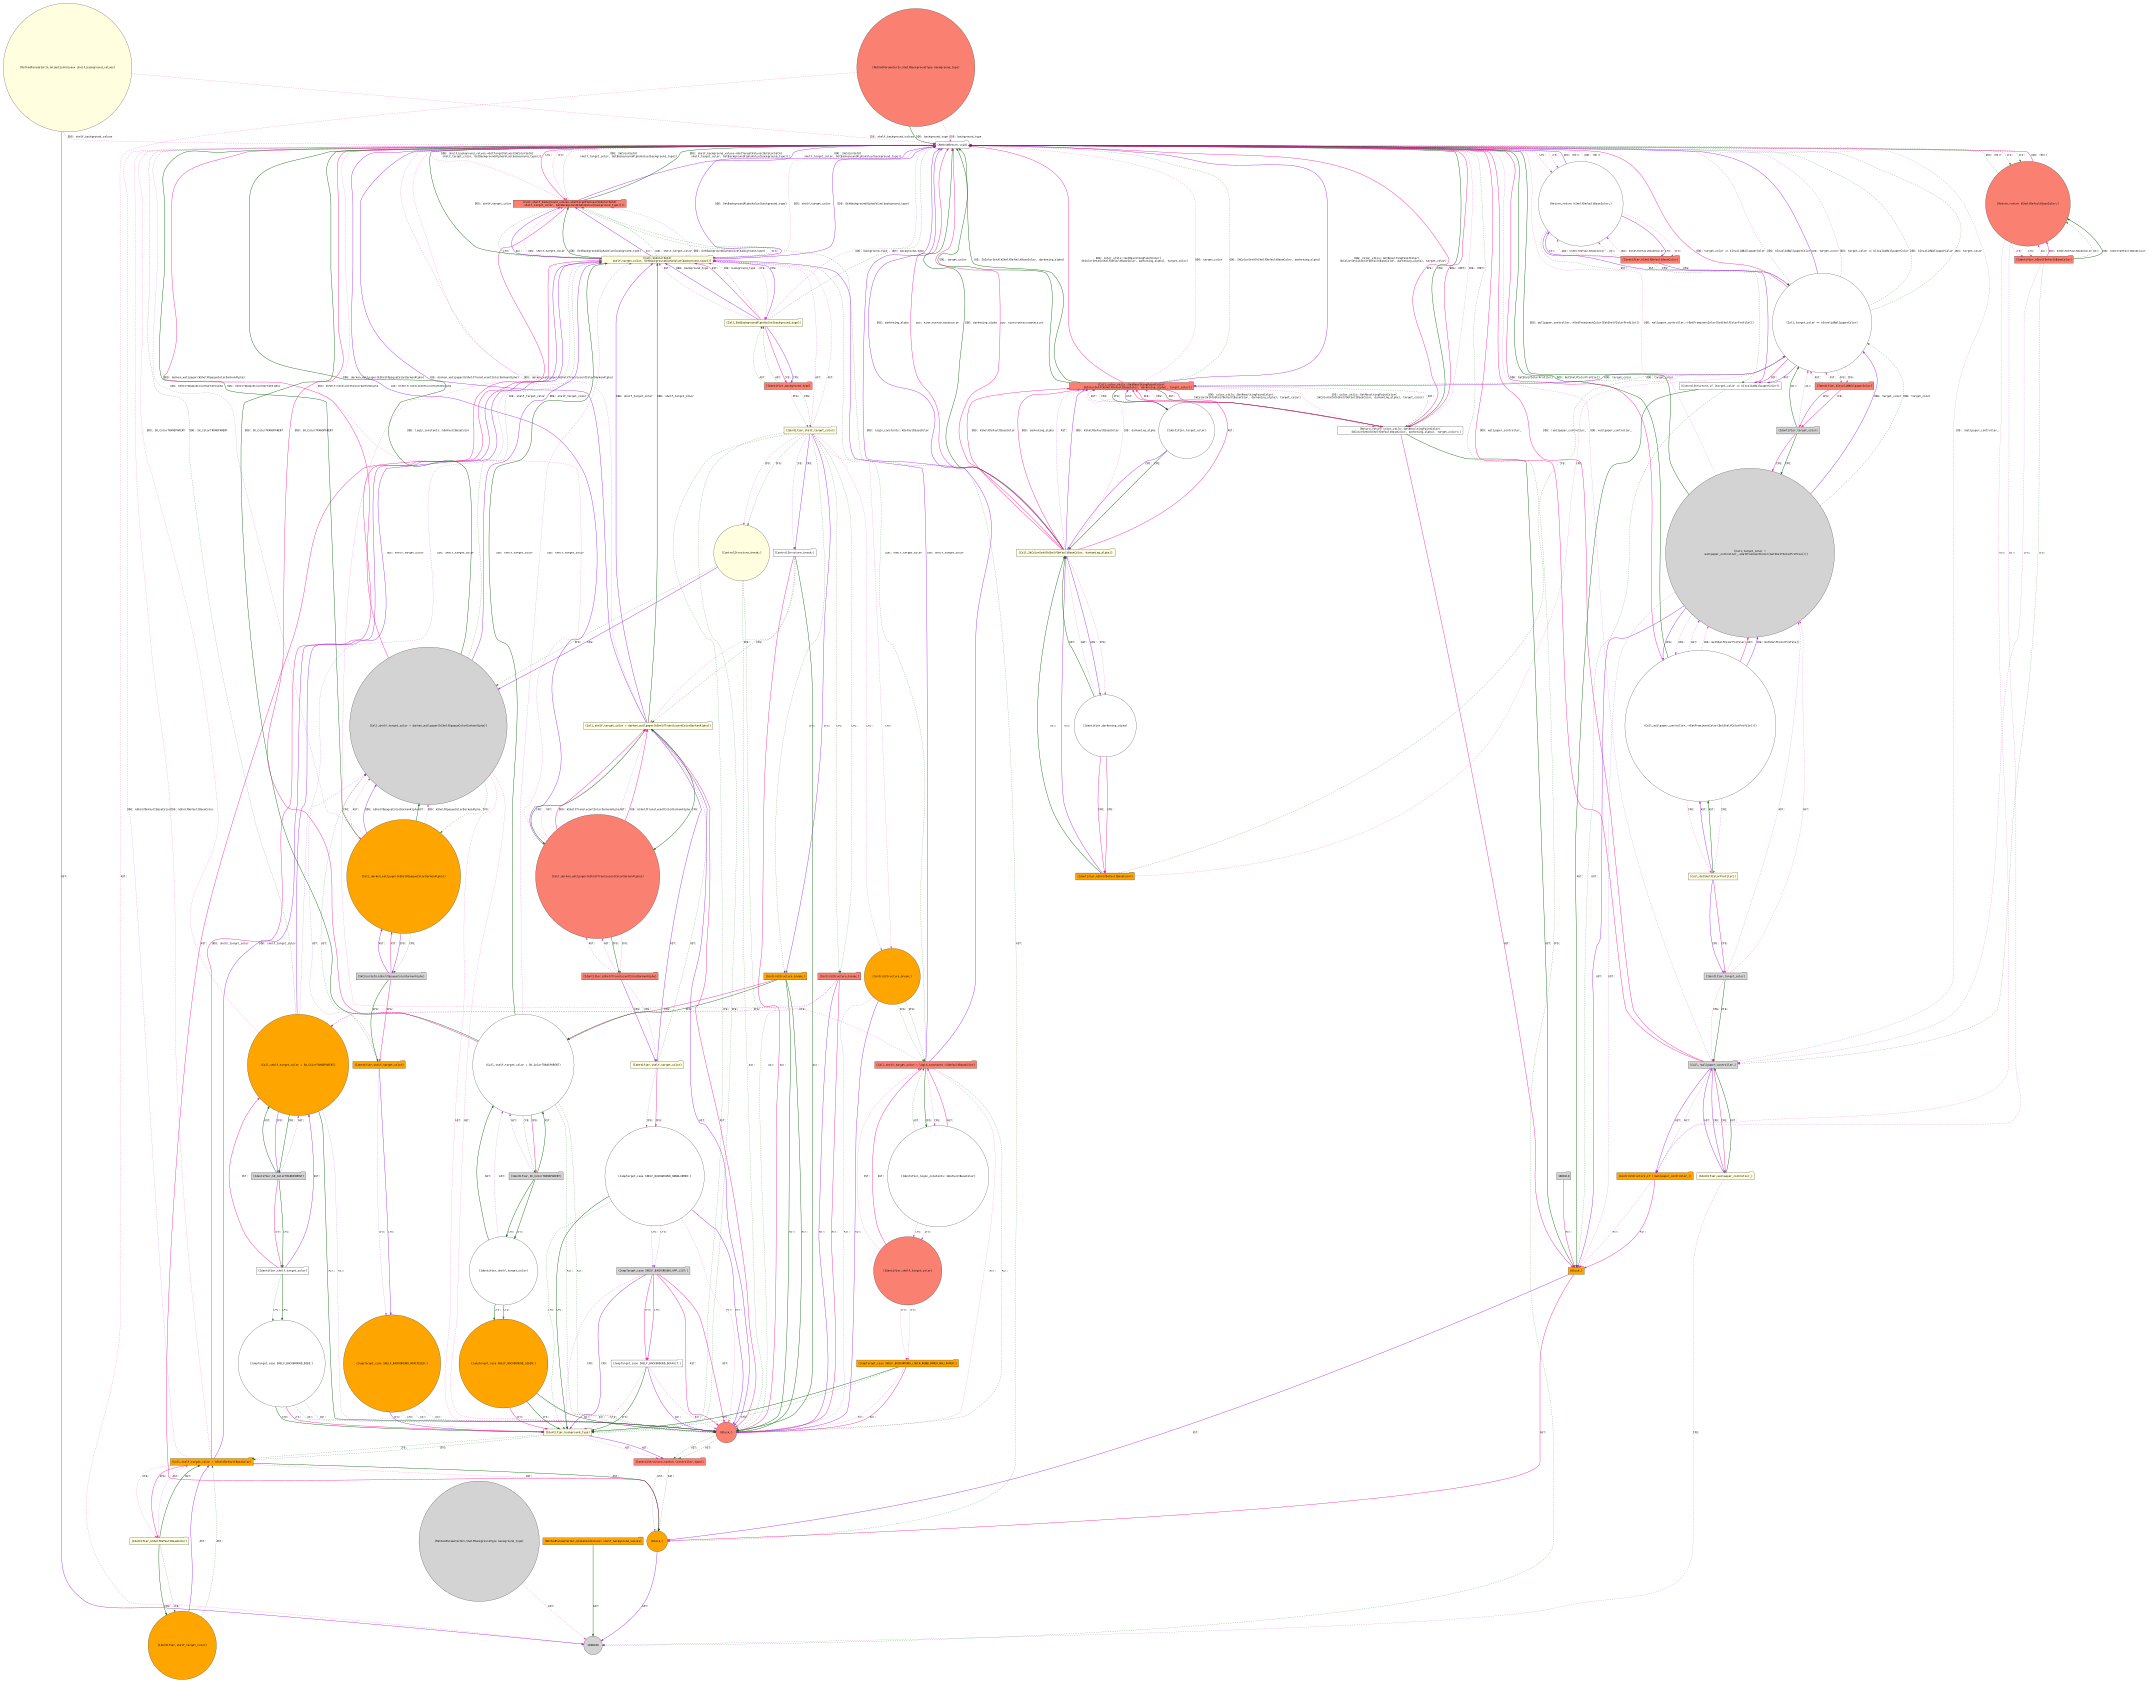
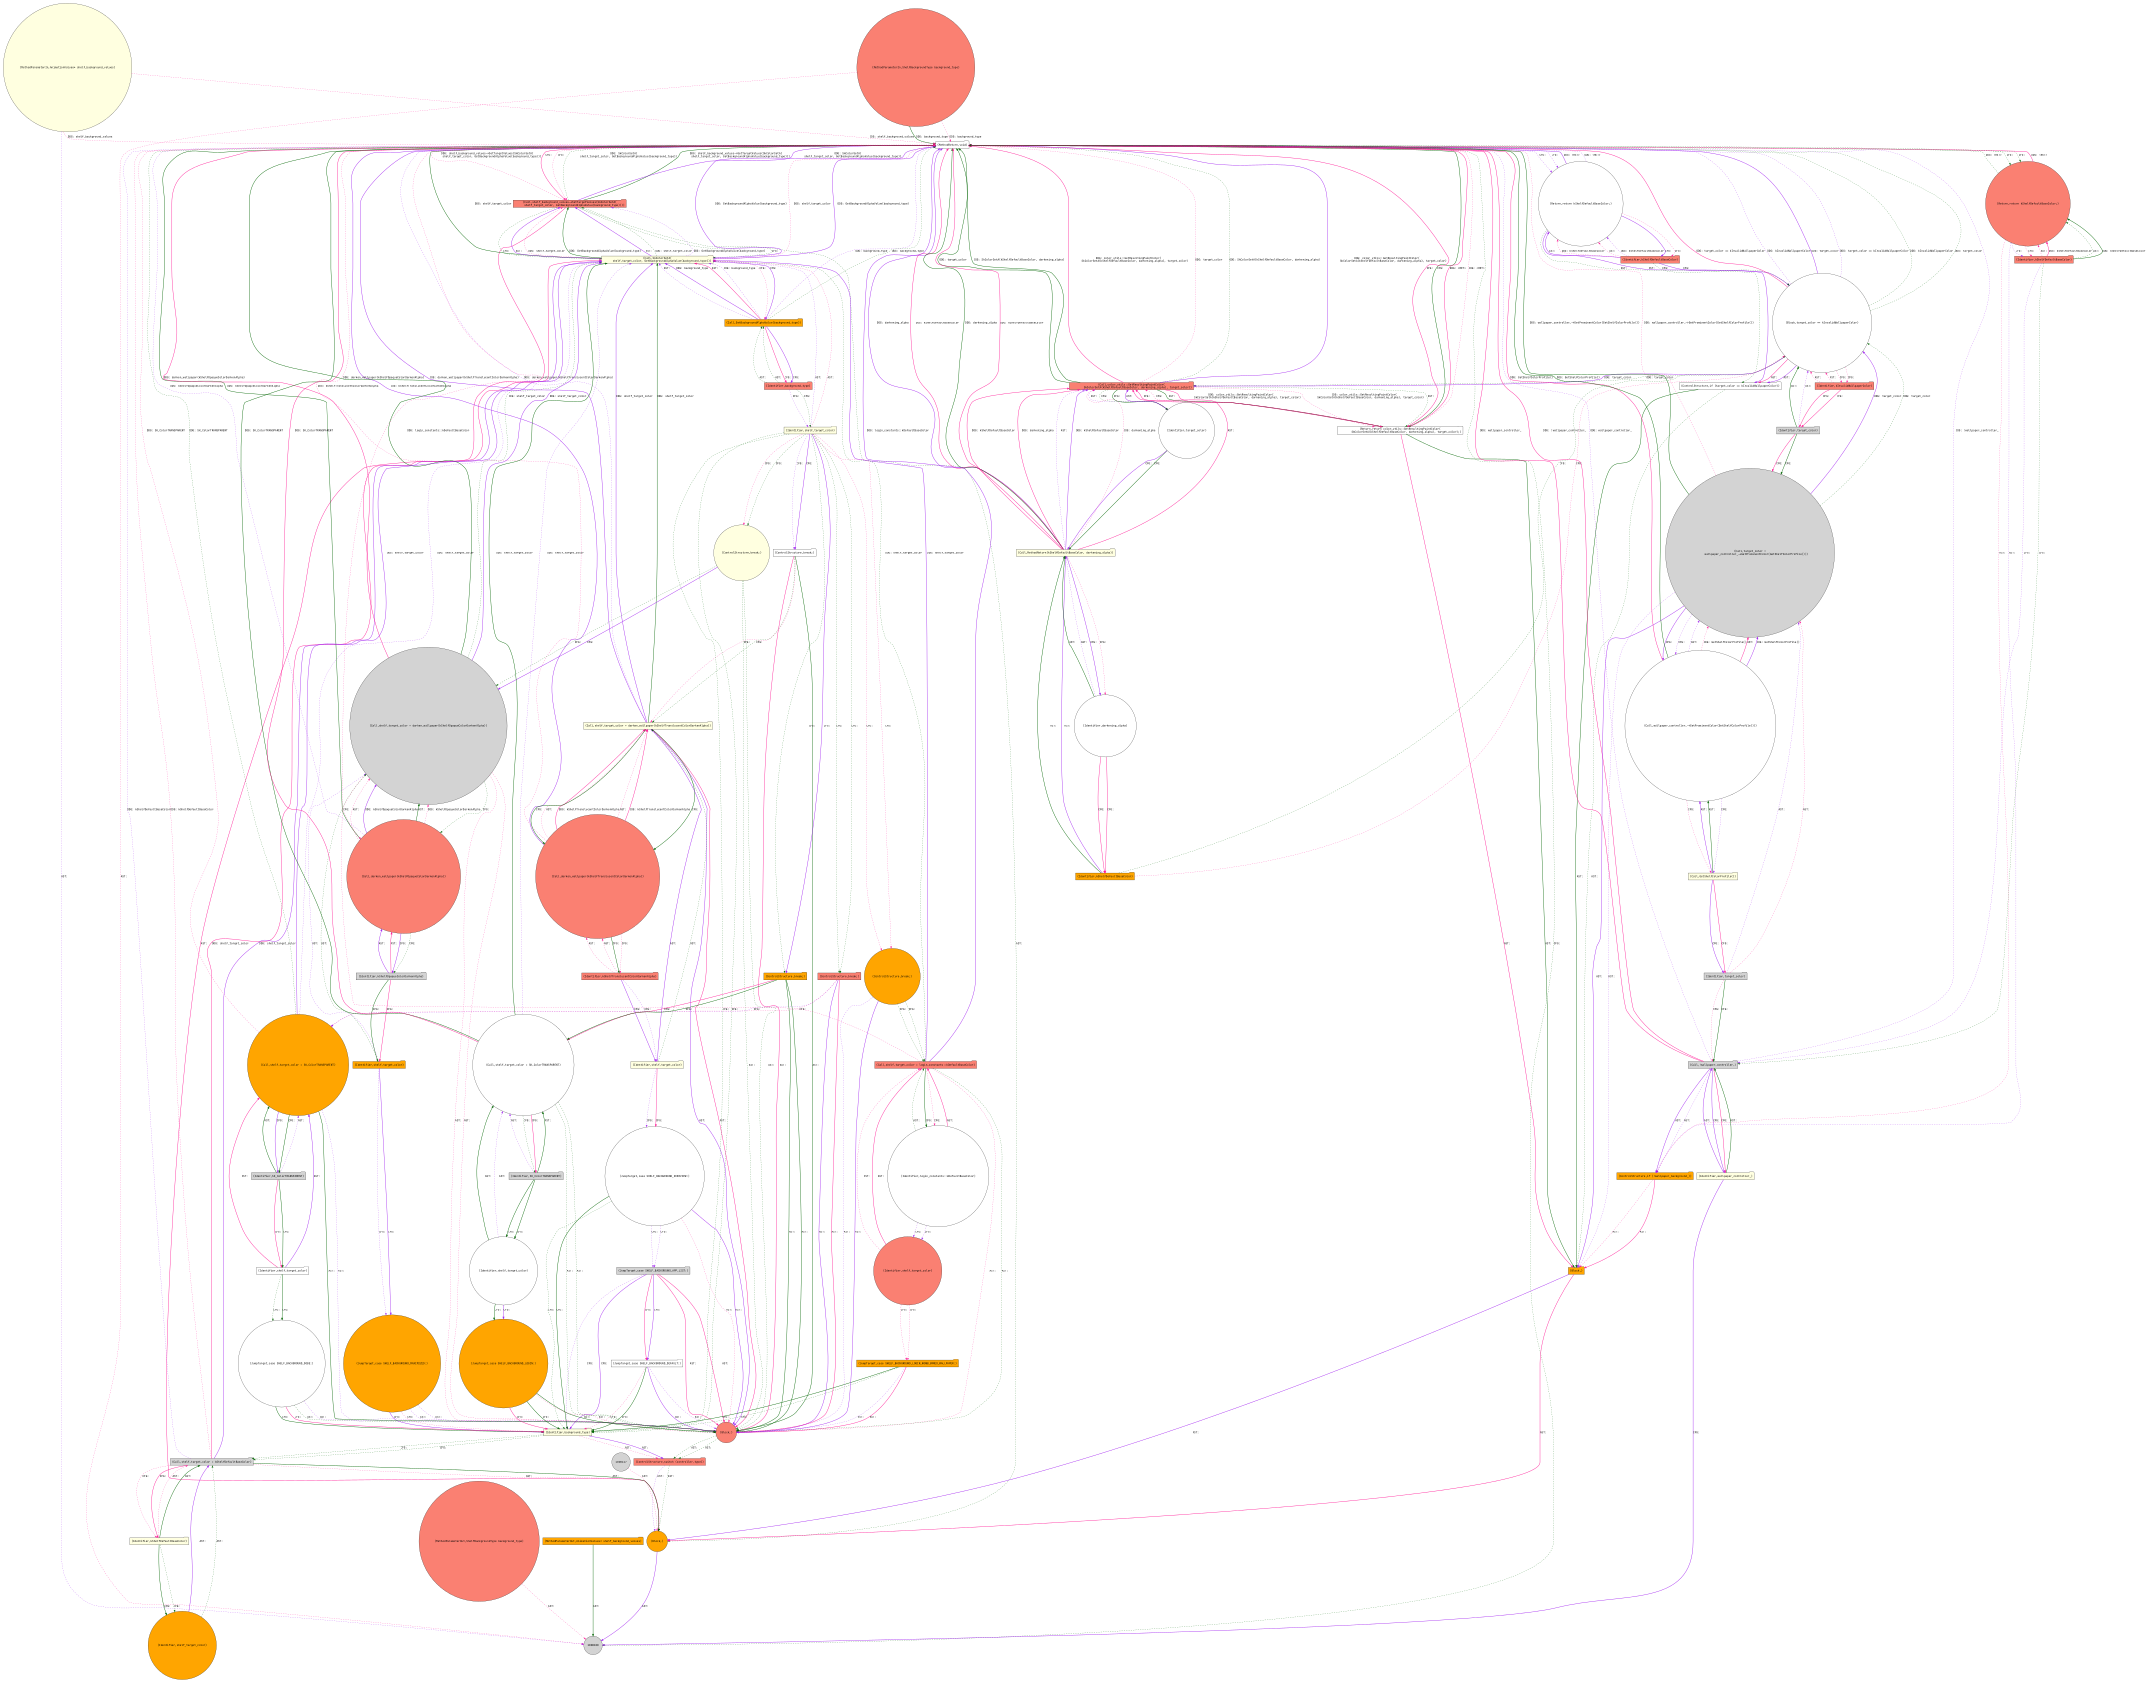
(764, 323) -> (764, 323)
(1822, 323) -> (1822, 323)
(1066, 553) -> (1066, 553)
(404, 876) -> (404, 876)
(391, 976) -> (391, 976)
(61, 1120) -> (61, 1120)
(655, 1176) -> (655, 1176)
(1564, 1176) -> none
(1655, 1176) -> (1655, 1176)
(212, 1462) -> (212, 1462)
none -> (621, 1462)
(479, 1541) -> (479, 1541)
(1349, 1625) -> (1349, 1625)
